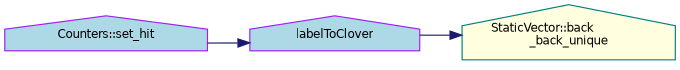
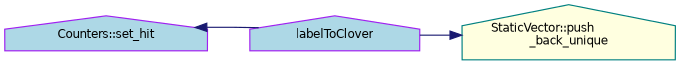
(569, 35) -> (569, 35)
(223, 43) -> (233, 27)
